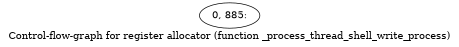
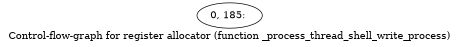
(230, 16) -> (230, 16)
